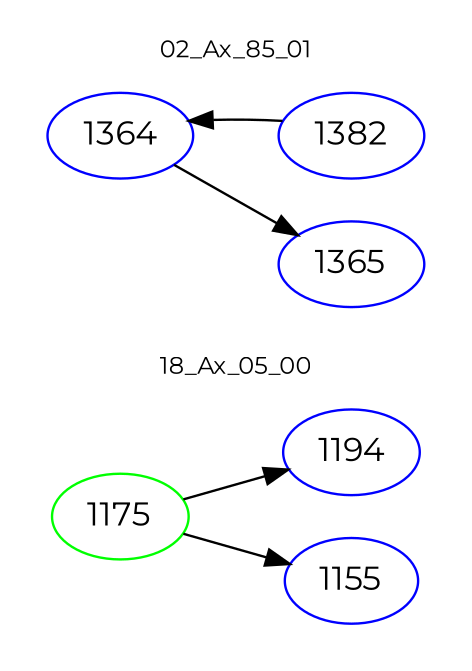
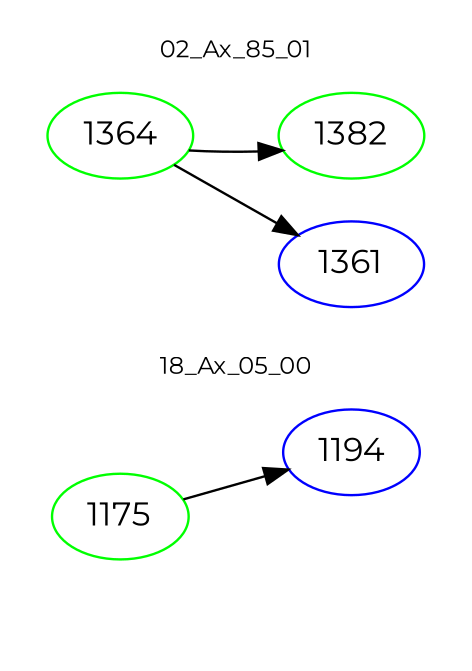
(248, 120) -> (223, 152)
(120, 136) -> (120, 136)
(351, 136) -> (351, 136)
(351, 264) -> (351, 264)
(351, 581) -> none
